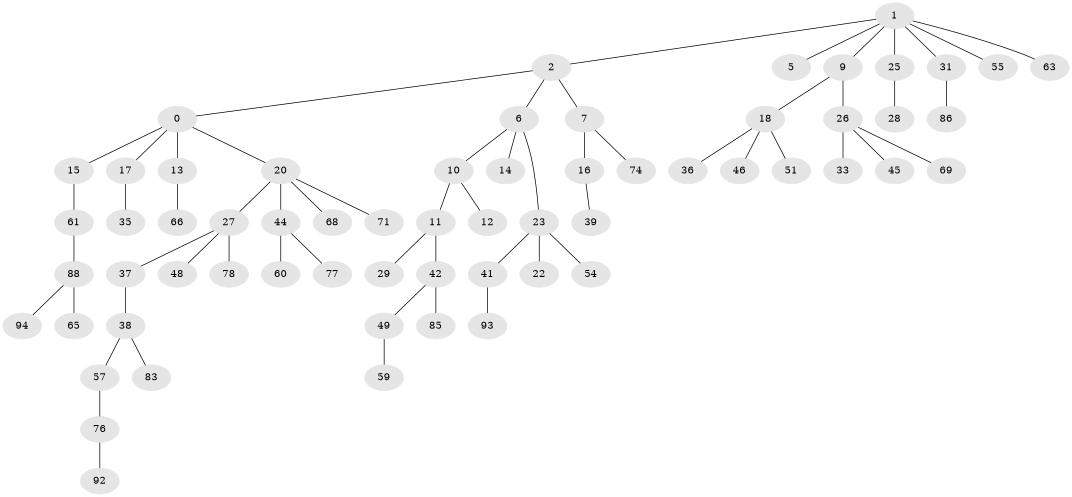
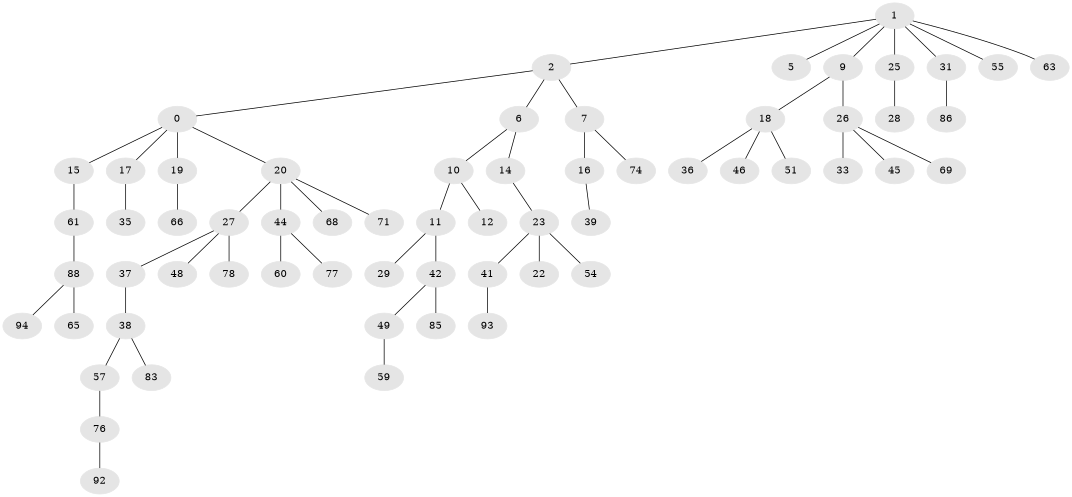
(534, 170) -> (522, 197)
(177, 171) -> (177, 171)
